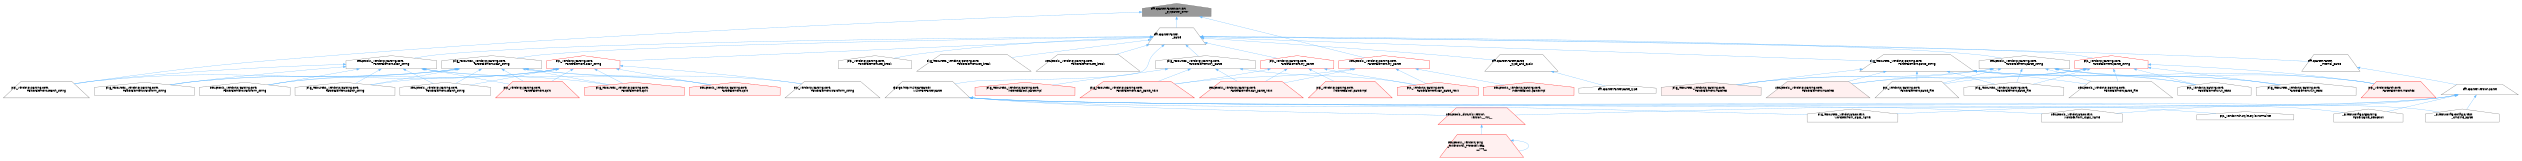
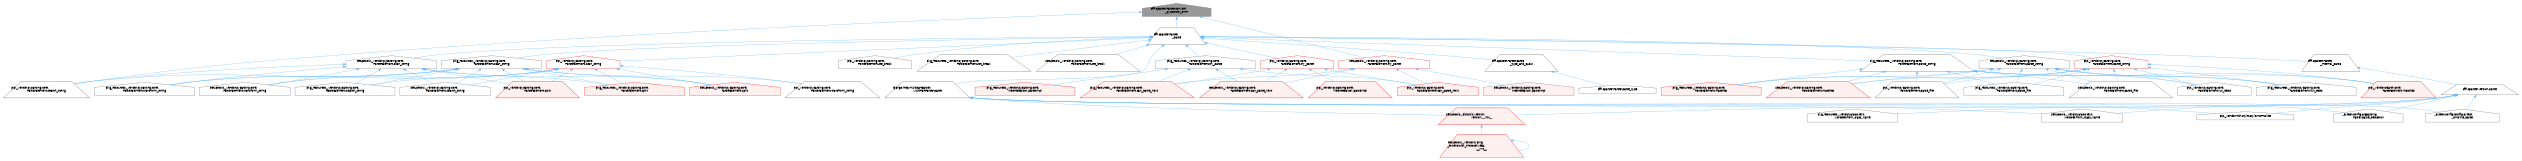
(1529, 90) -> (1529, 90)
(1711, 90) -> (1711, 90)
(1818, 90) -> (1818, 90)
(1390, 107) -> none
none -> (2336, 107)
